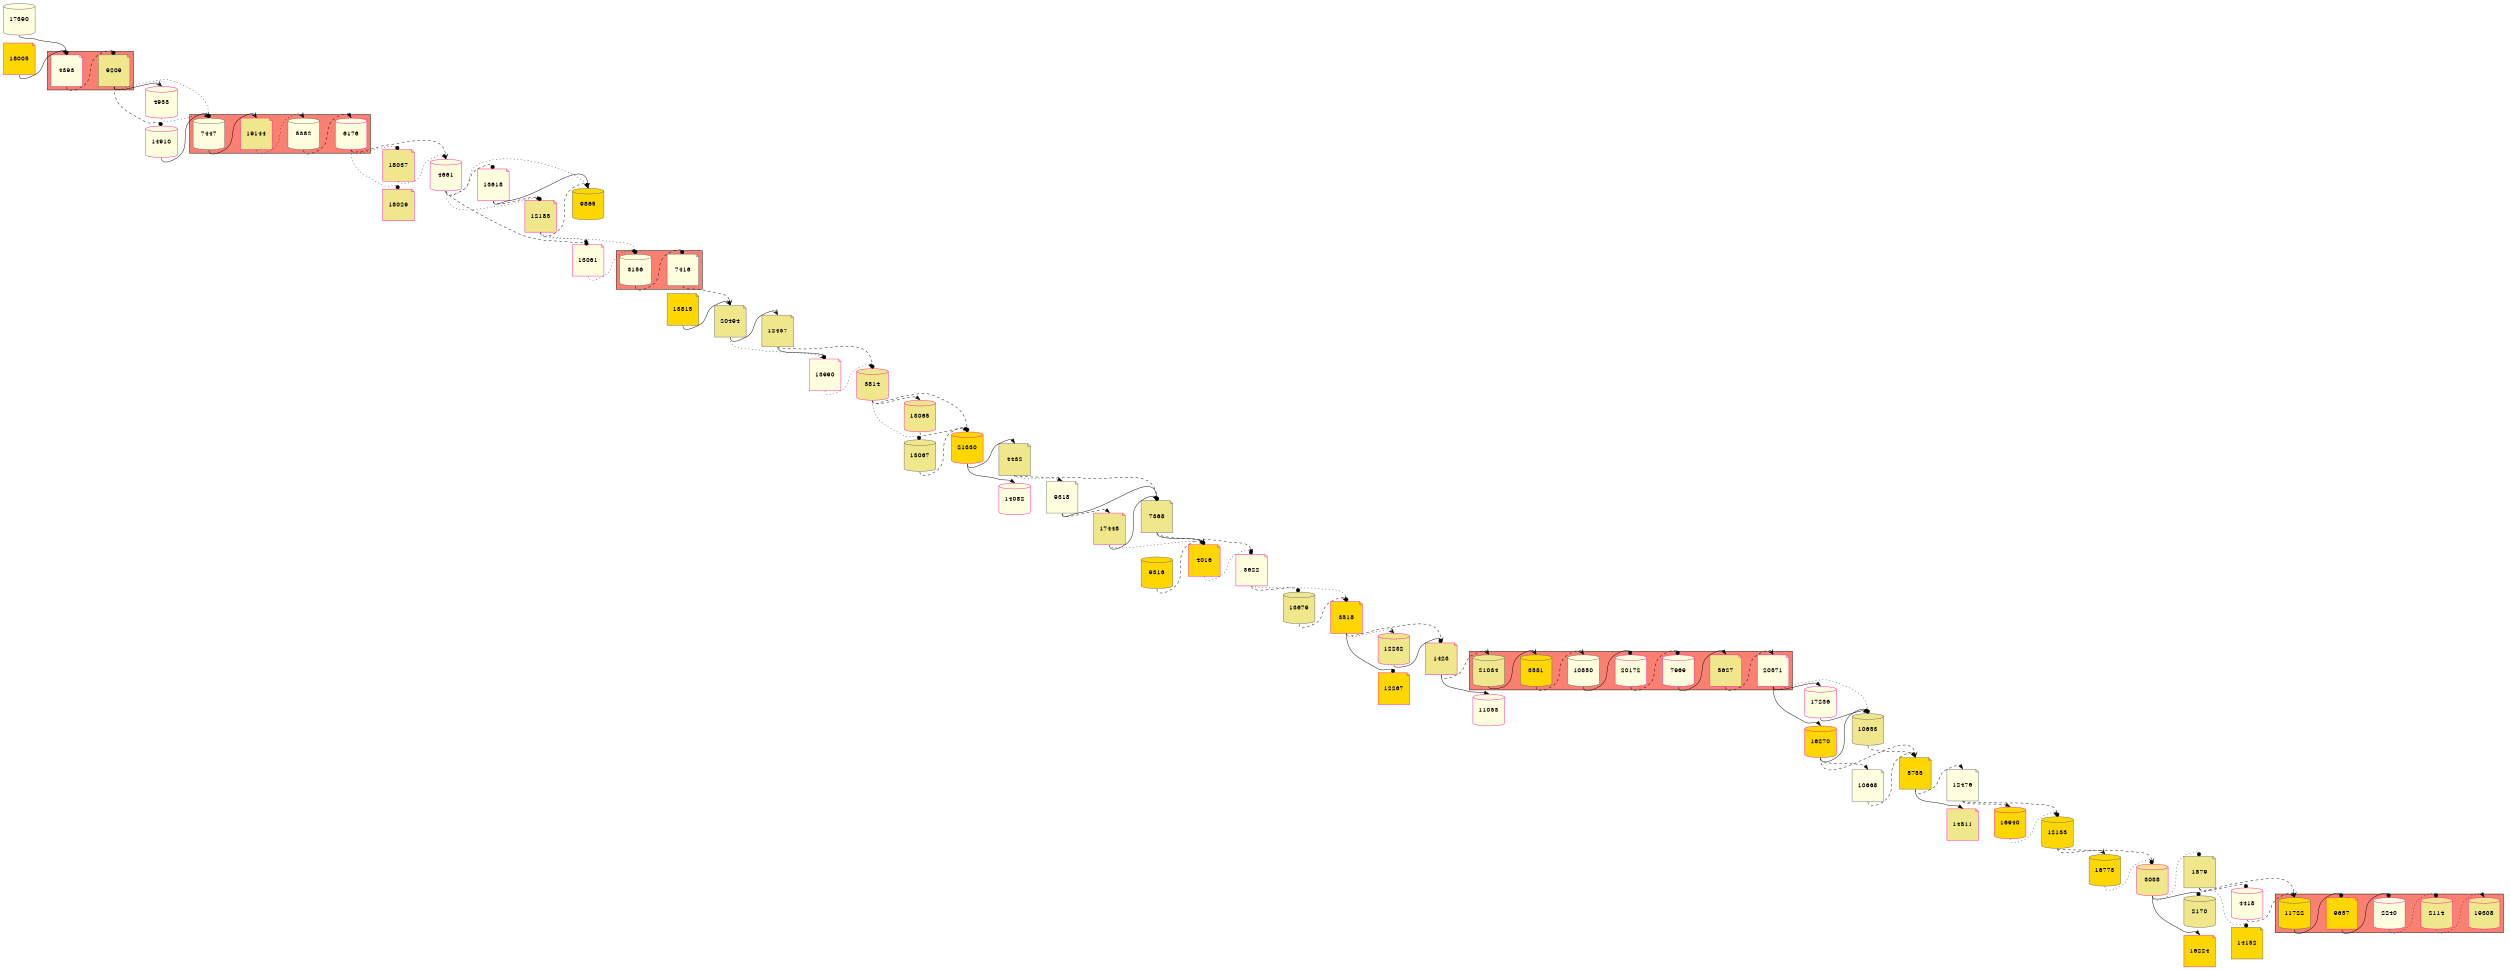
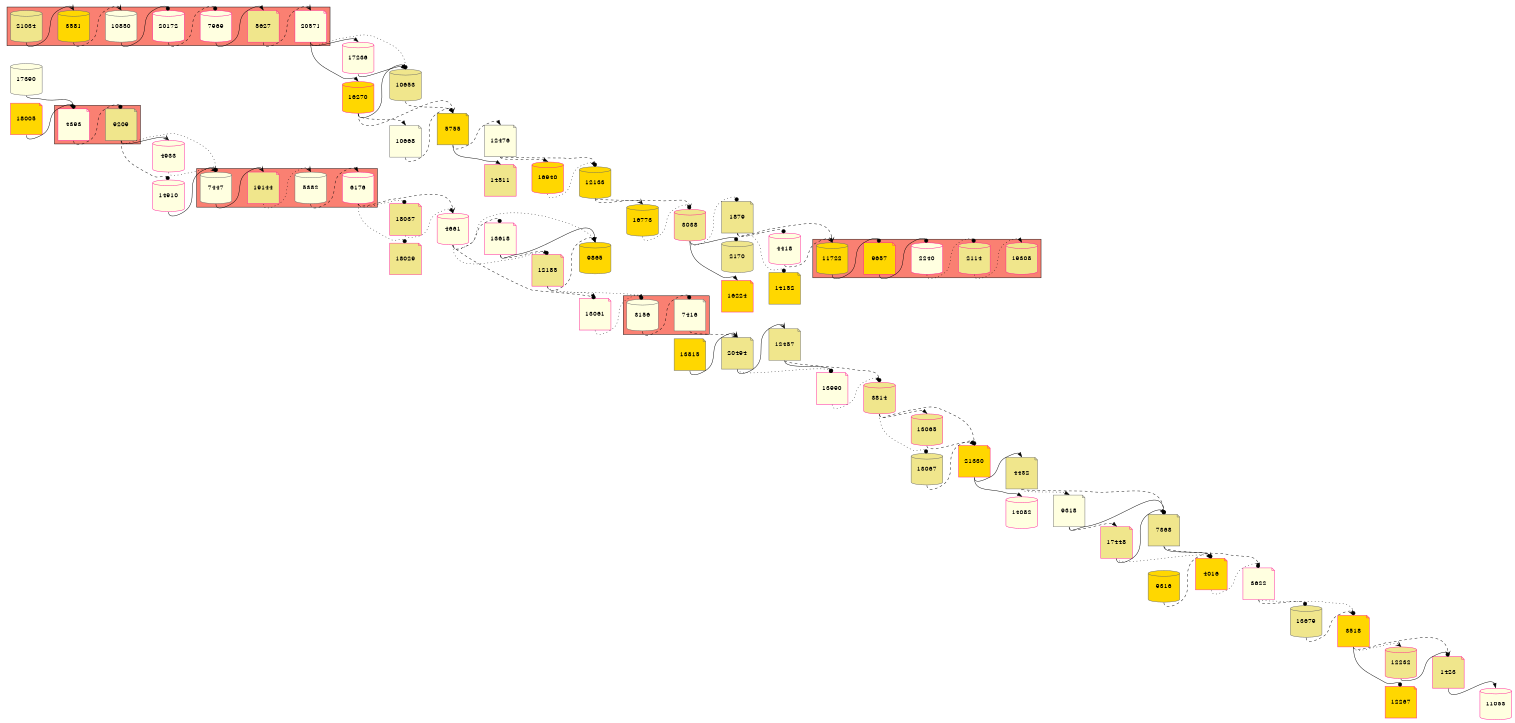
(773, 352) -> (783, 371)
(967, 448) -> (974, 461)
(1464, 667) -> none
